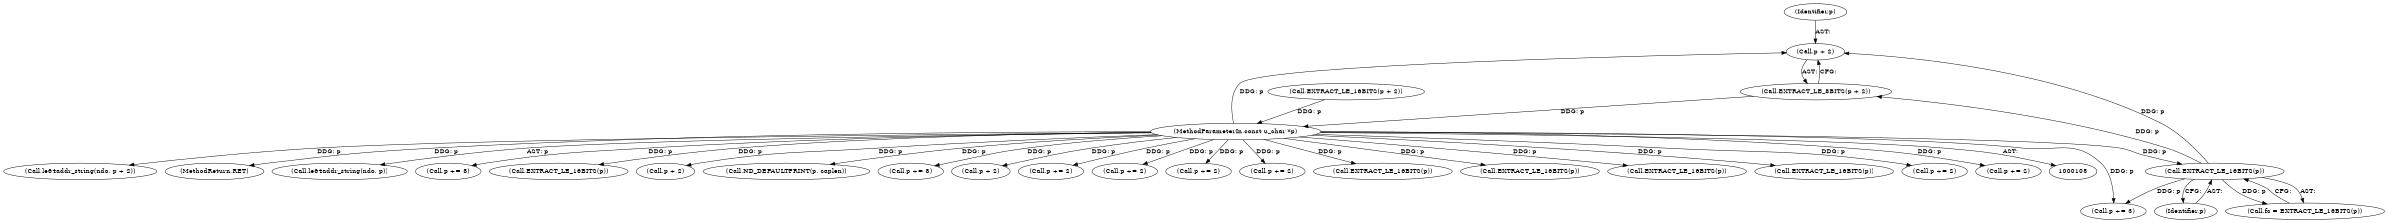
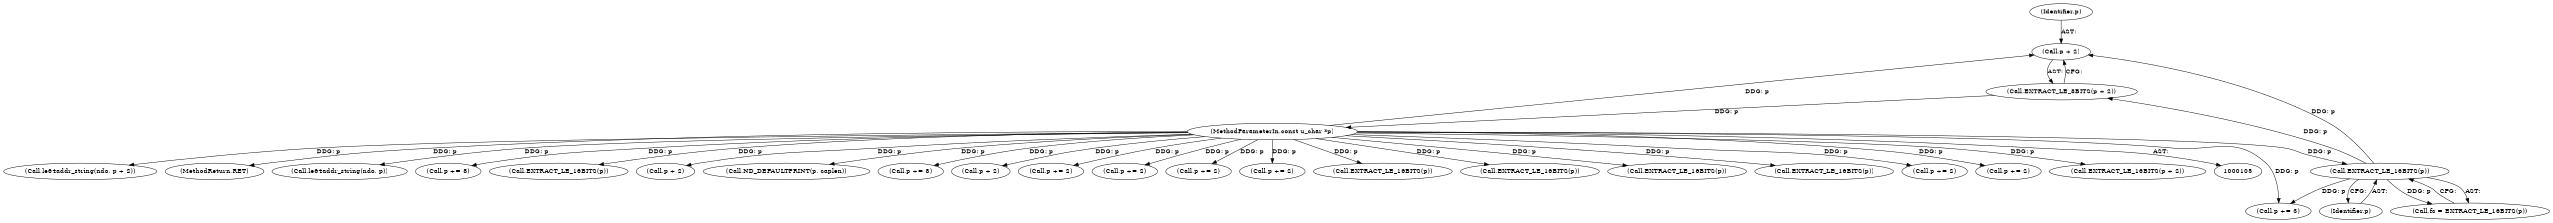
(1293, 111) -> (1810, 142)
(538, 151) -> (537, 151)
